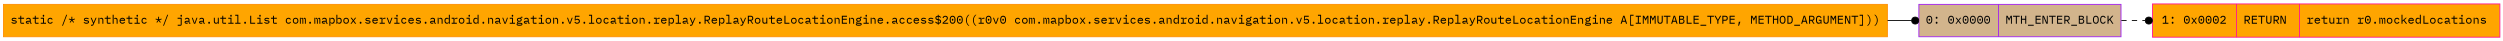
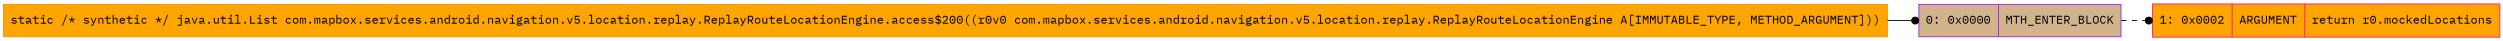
(2265, 20) -> (2268, 20)
